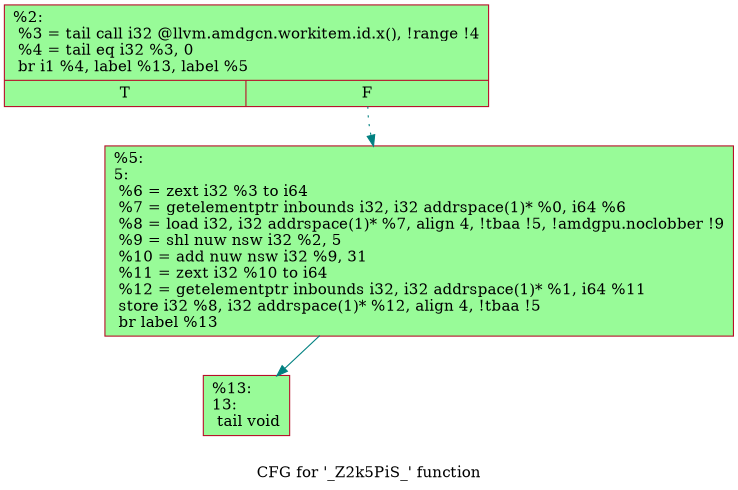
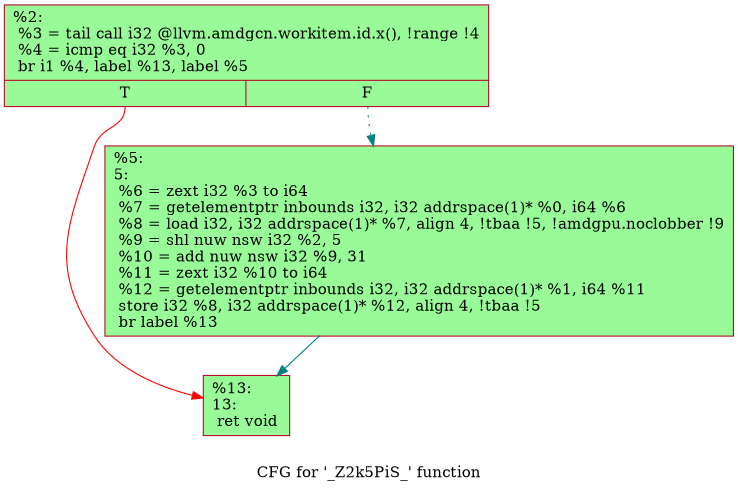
(104, 50) -> (110, 50)
none -> (69, 274)
(246, 421) -> (245, 421)
